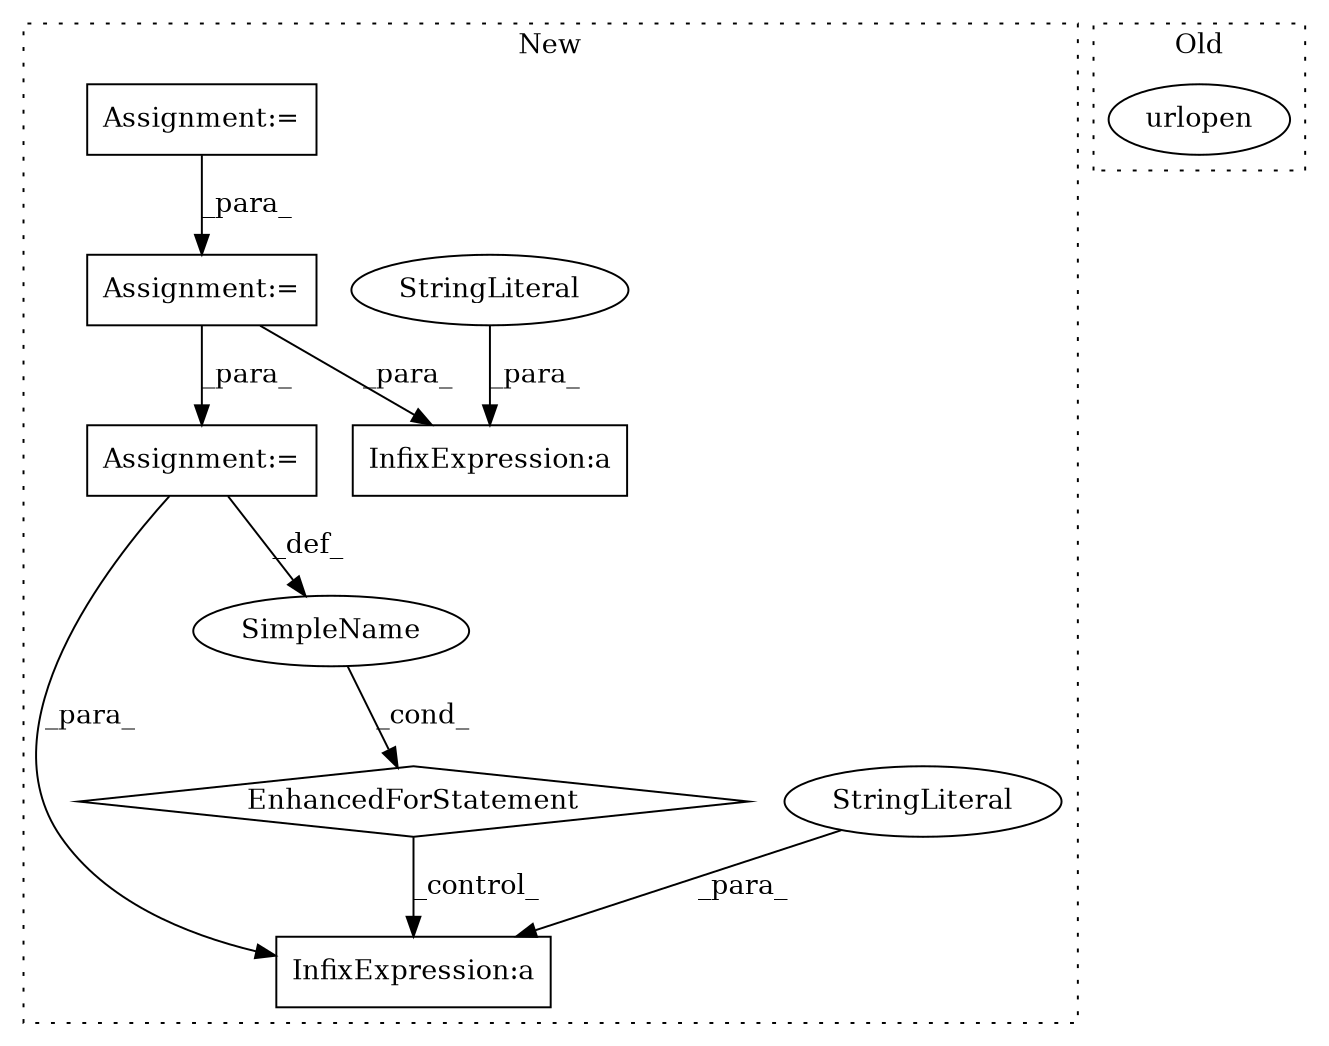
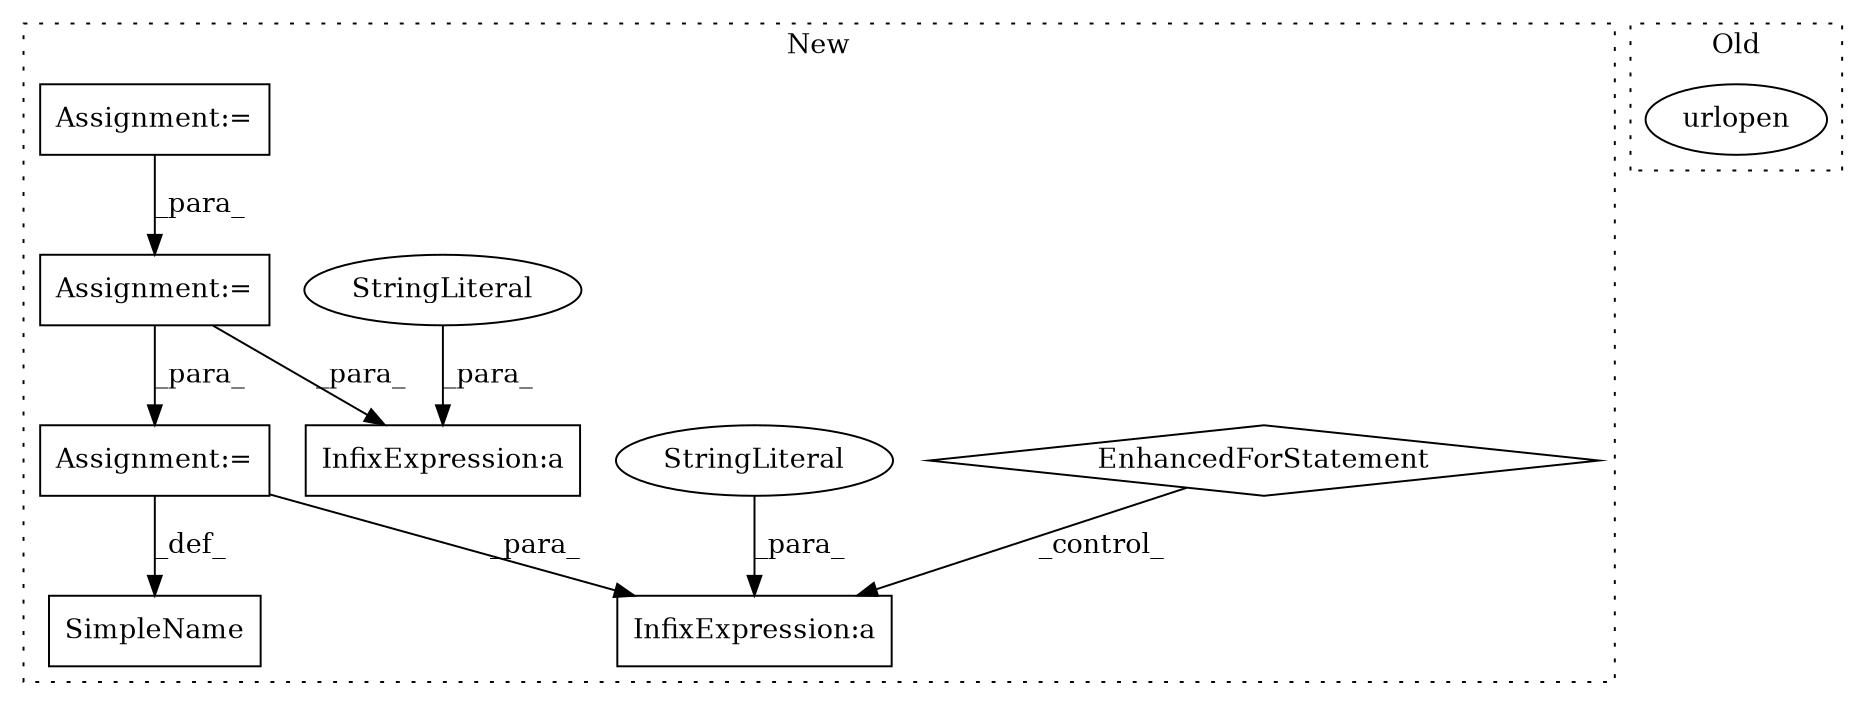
(331, 631) -> (155, 631)
(368, 708) -> none
